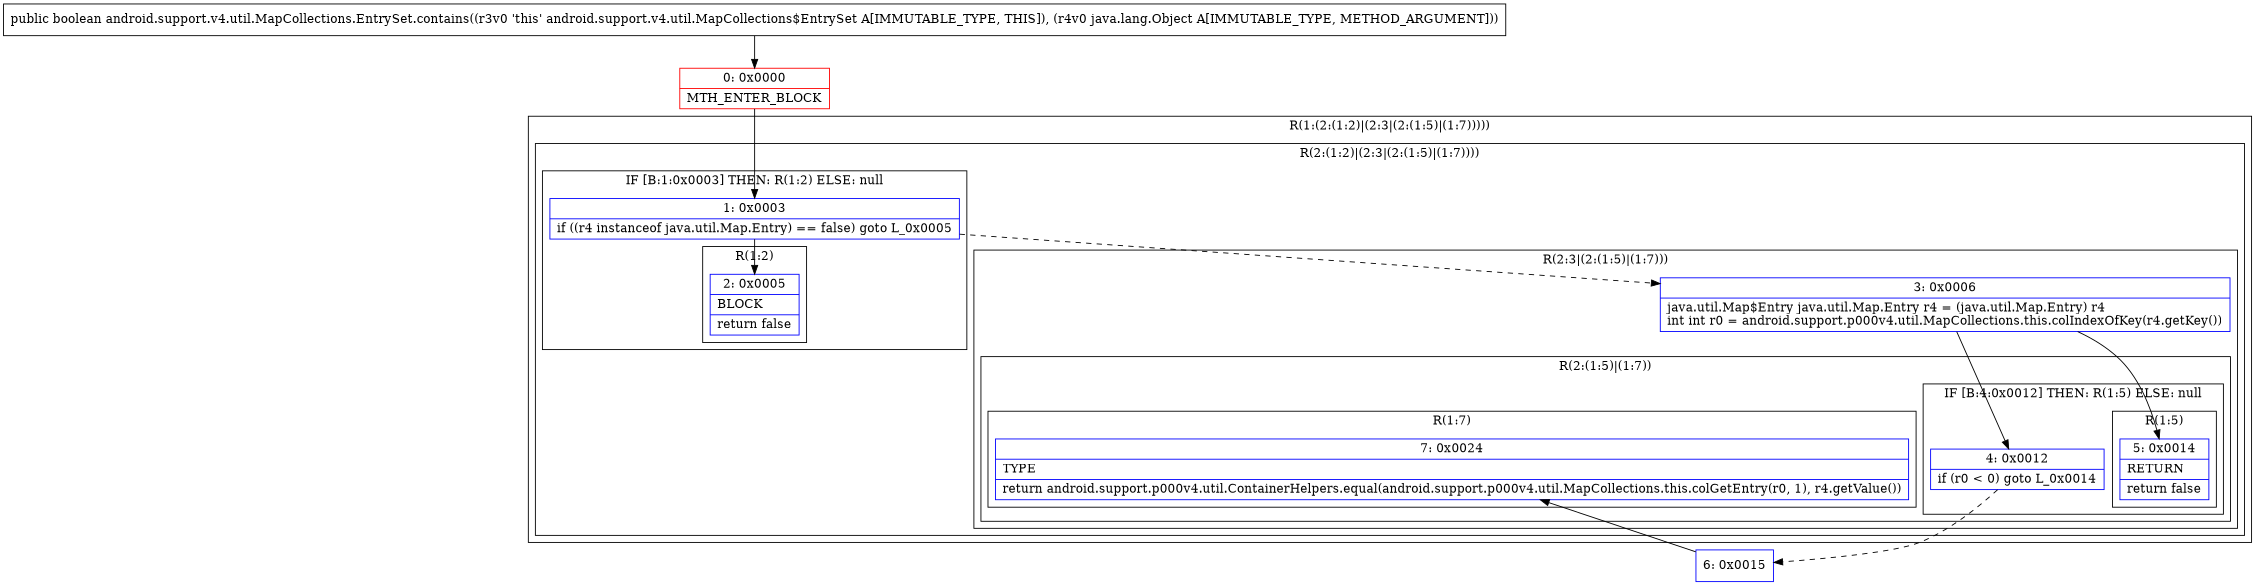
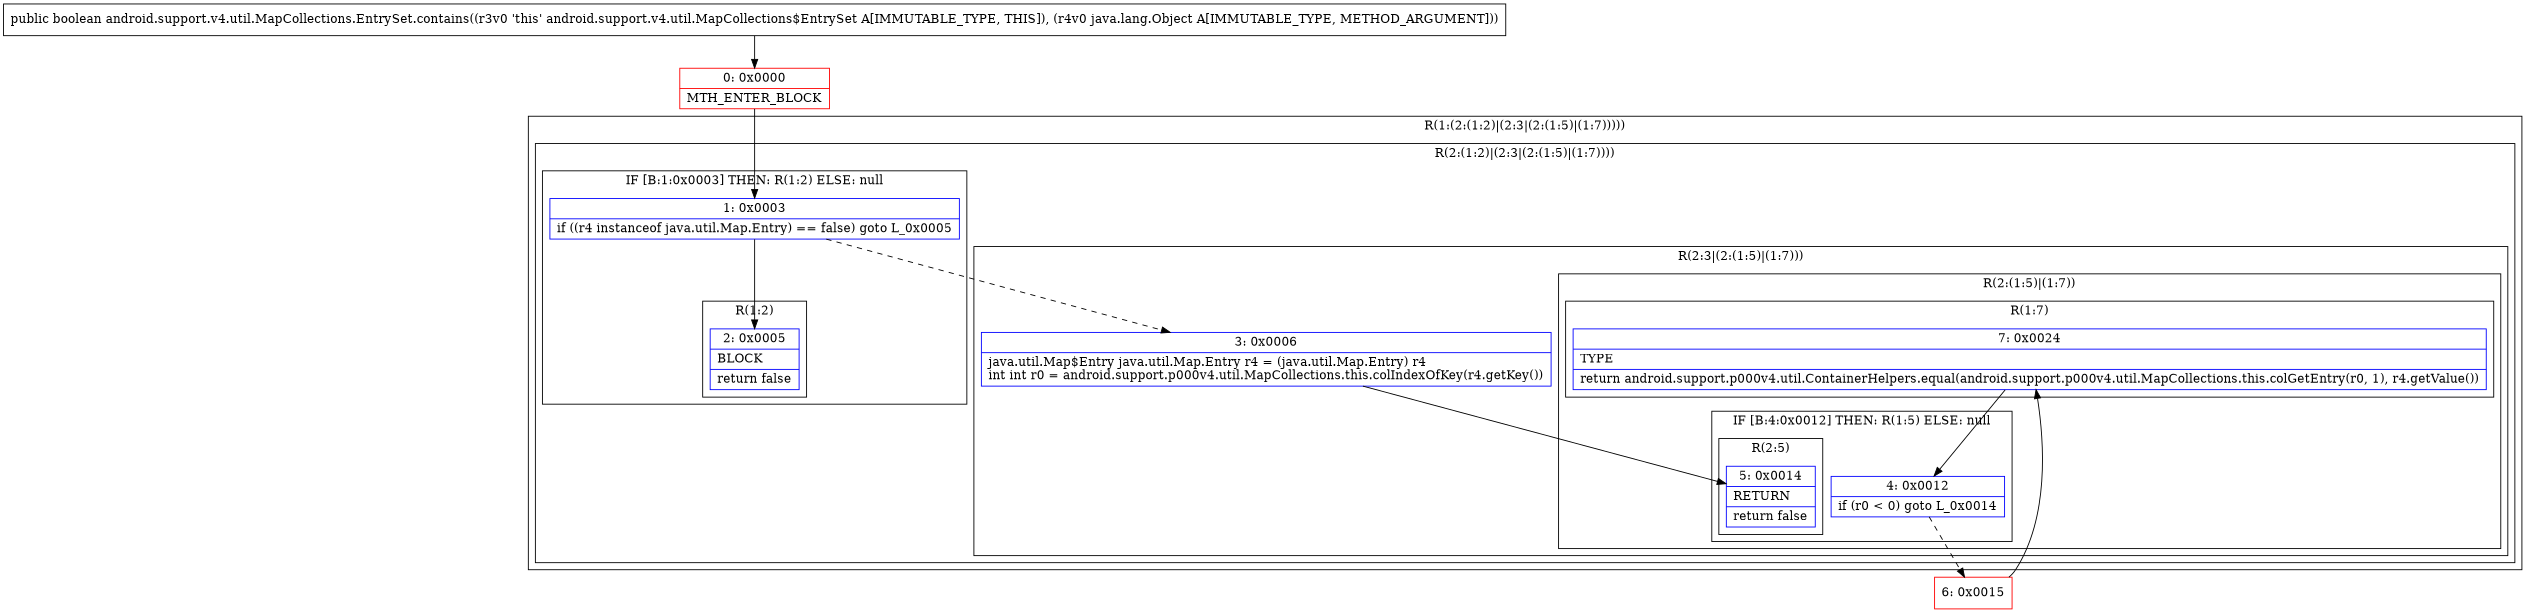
(1983, 392) -> (1972, 429)
(2164, 421) -> (1771, 449)
(1735, 566) -> (1973, 593)
